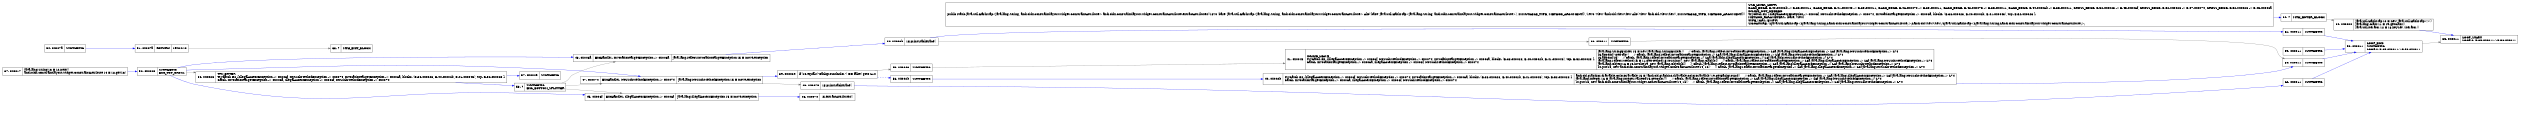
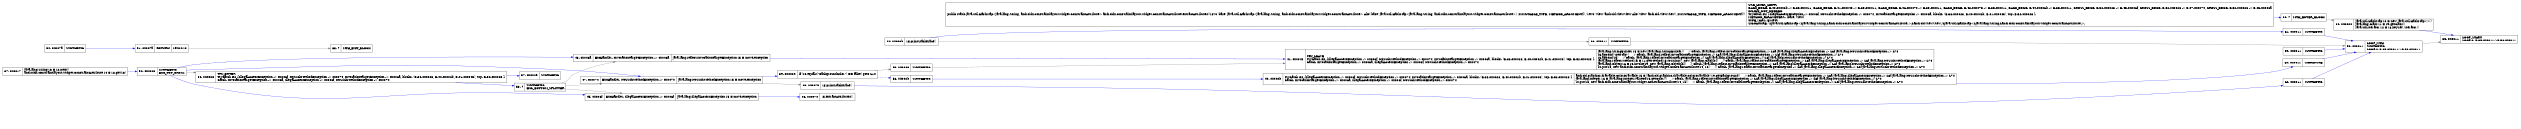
(1959, 38) -> (1987, 43)
(2375, 43) -> (2375, 43)
(804, 49) -> (1027, 59)
(1318, 56) -> (1316, 56)
(2314, 63) -> (2314, 63)
